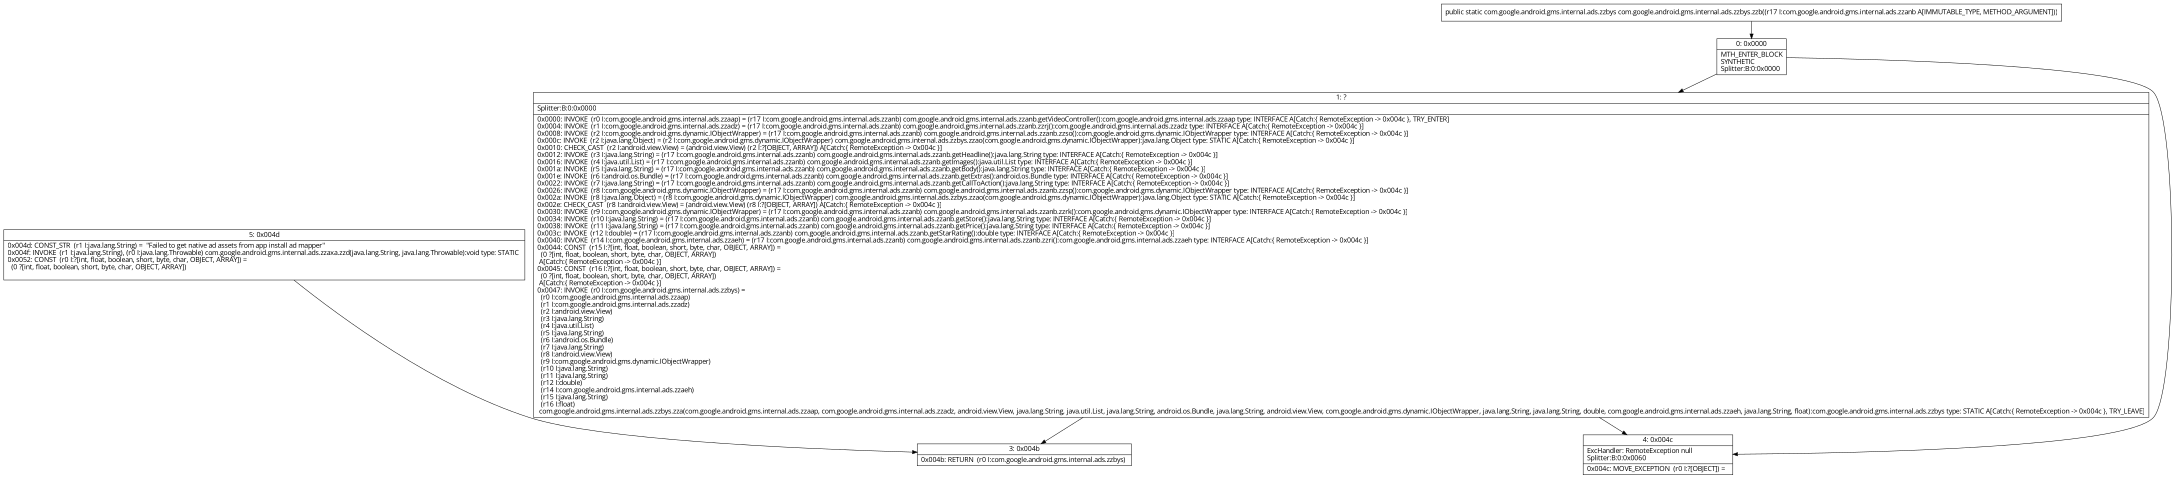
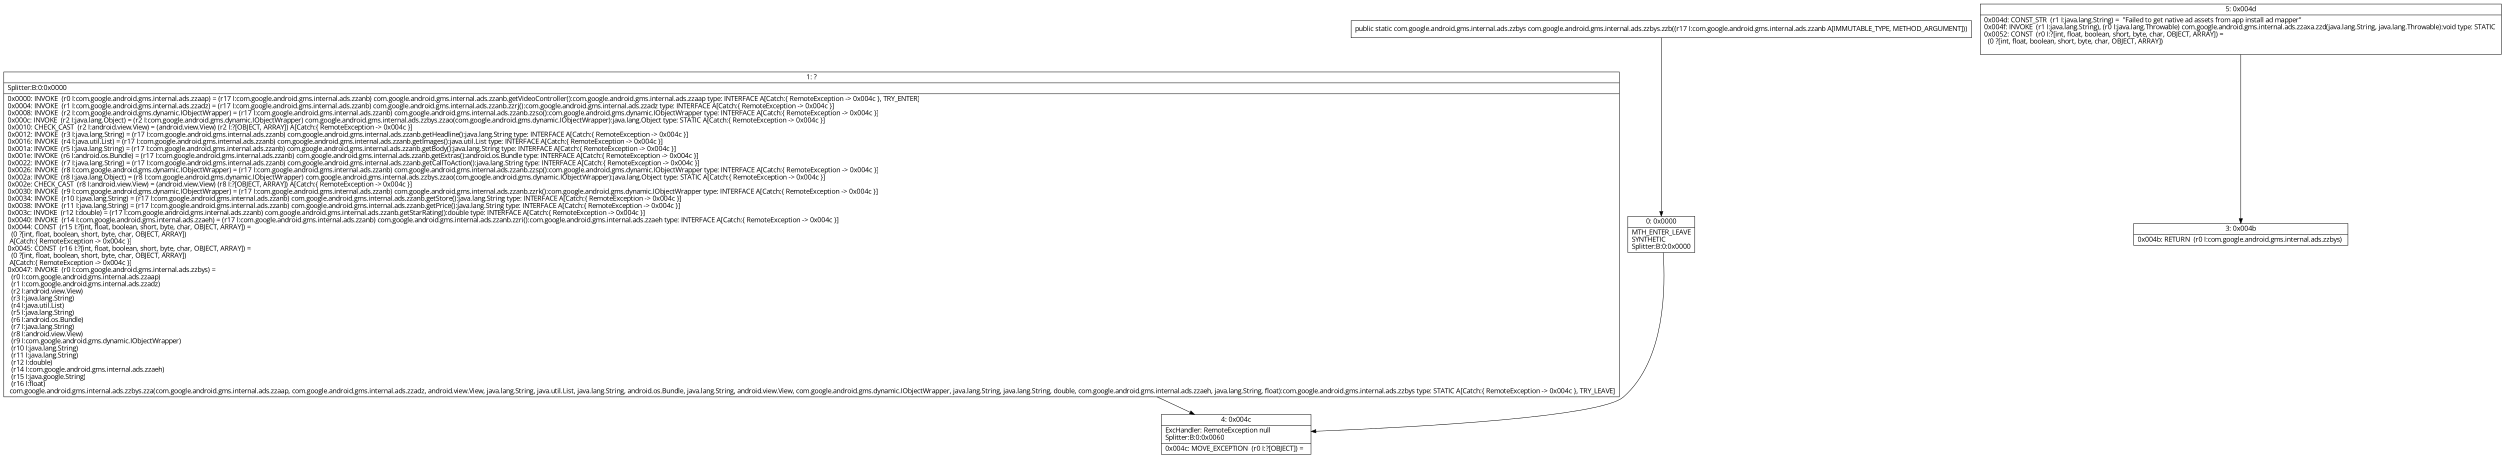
(1752, 55) -> (1661, 233)
(1700, 82) -> none
(573, 397) -> (47, 377)
(1064, 429) -> none
